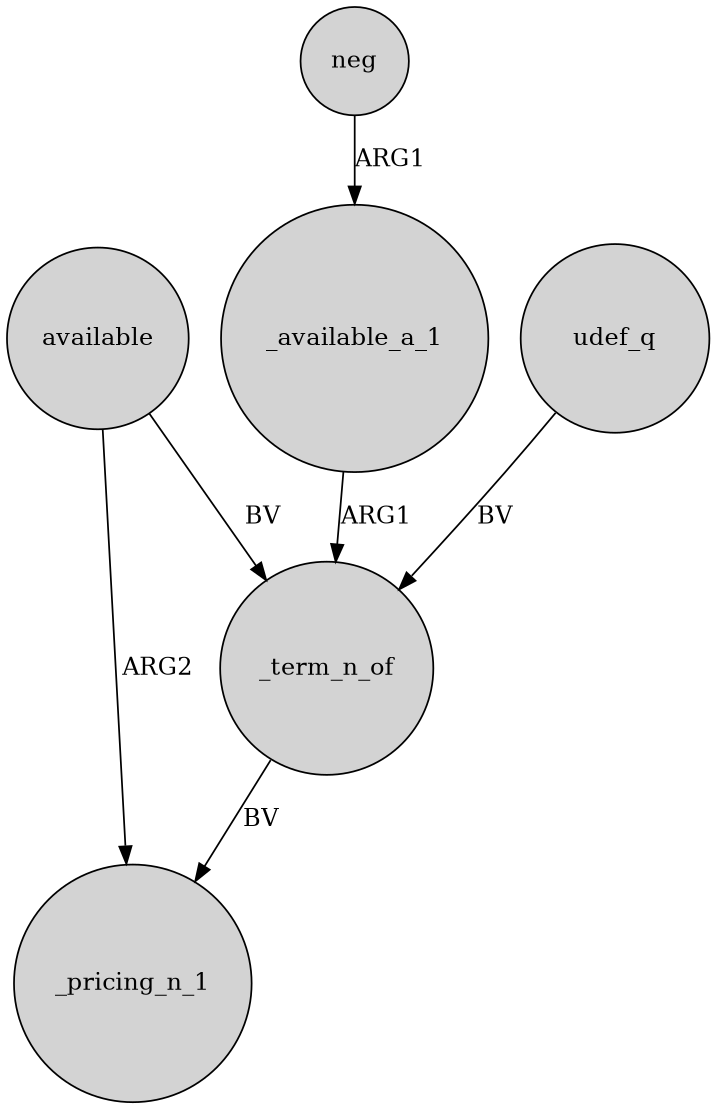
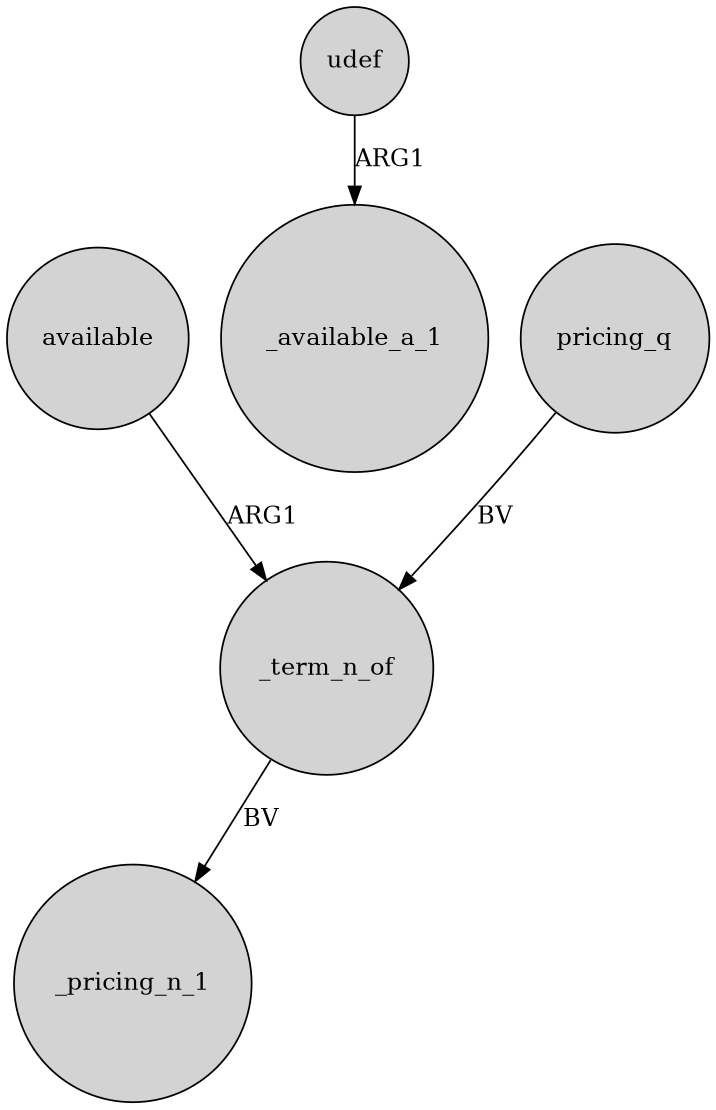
(355, 61) -> (355, 61)
(615, 338) -> (615, 338)
(340, 508) -> none
(263, 517) -> (263, 517)
(114, 638) -> none
